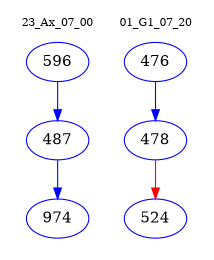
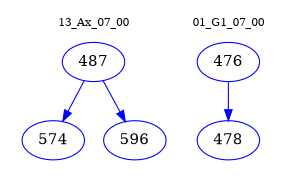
(58, 23) -> (94, 23)
(156, 23) -> (229, 23)
(58, 96) -> (112, 96)
(58, 219) -> (53, 140)
(156, 219) -> none
